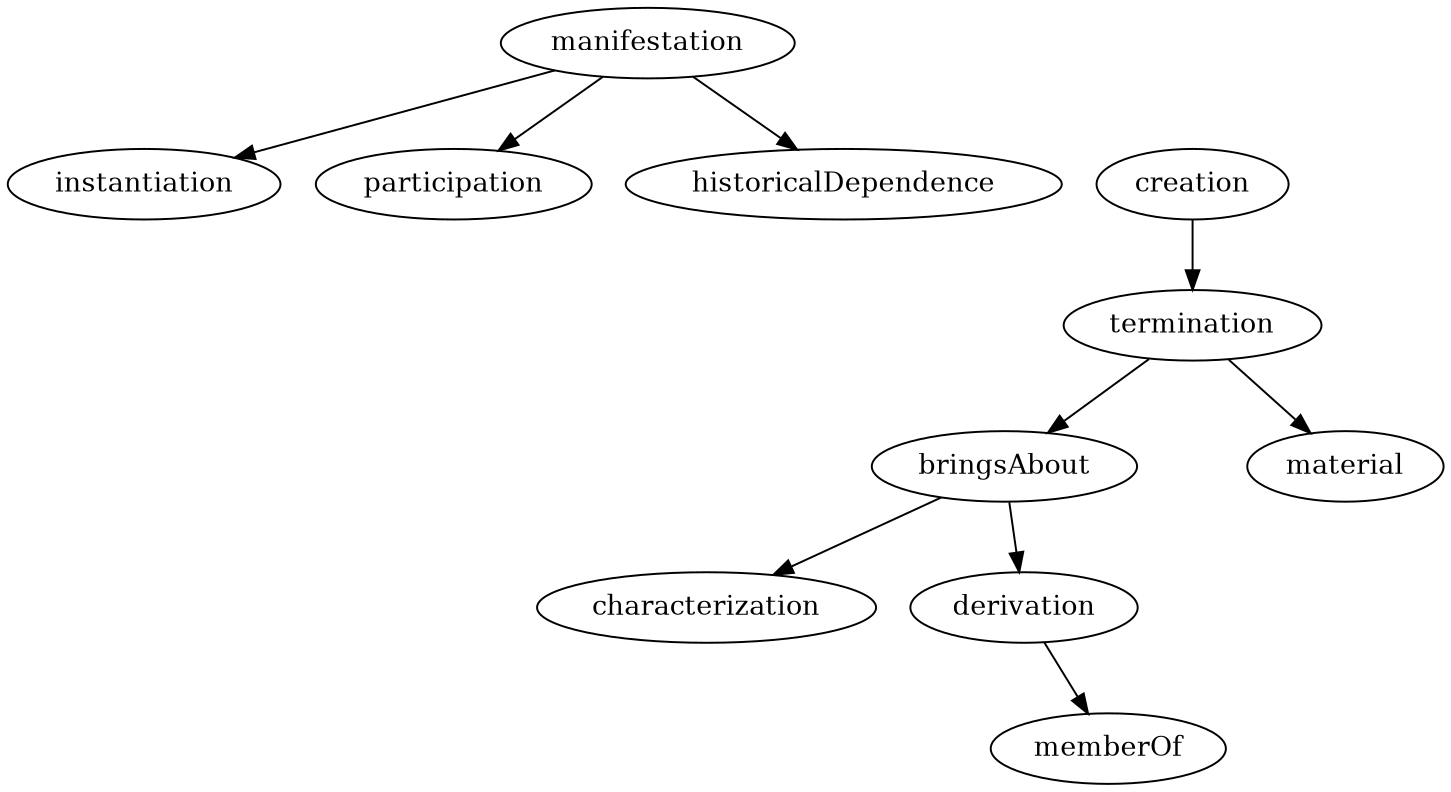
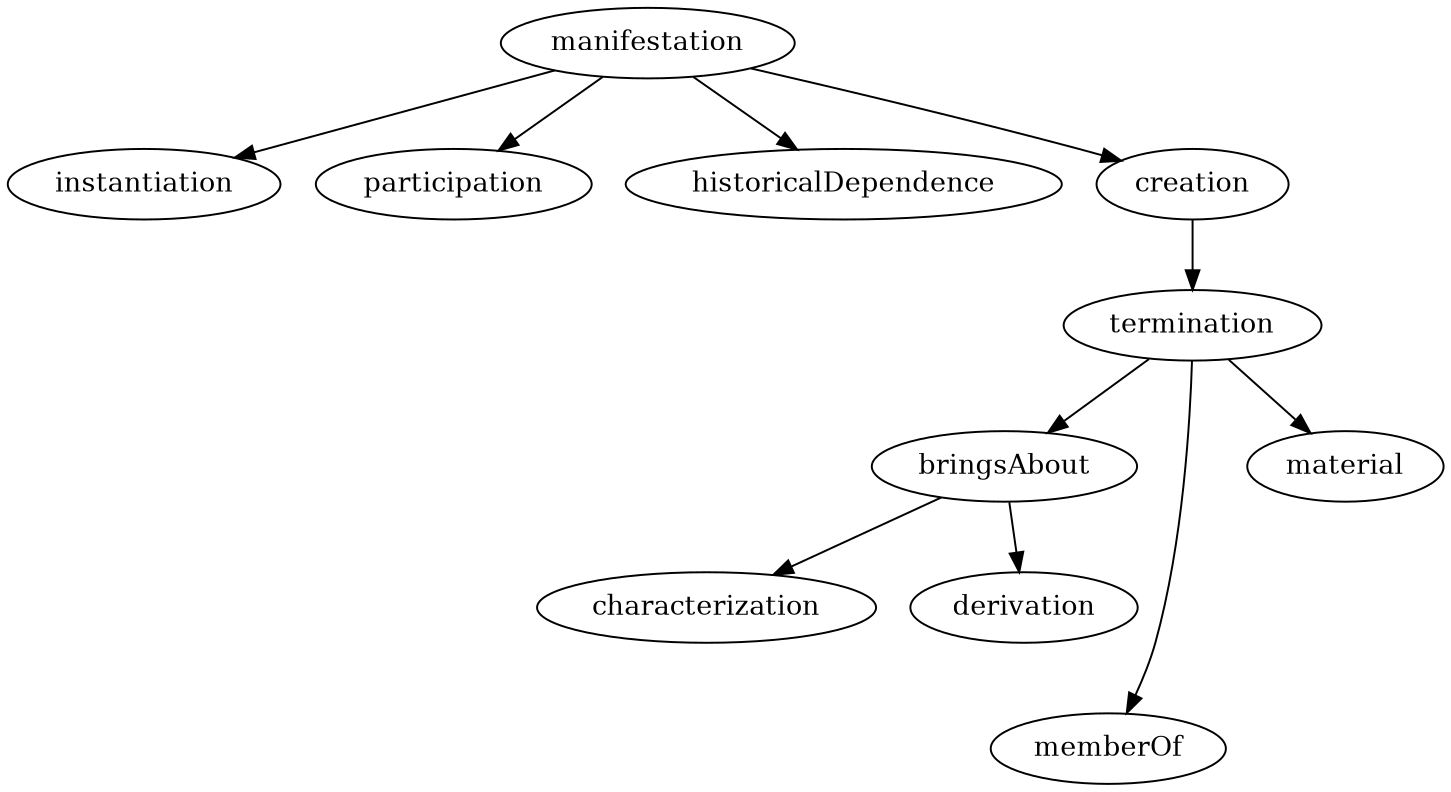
none -> (927, 110)
(1061, 670) -> (1178, 531)
